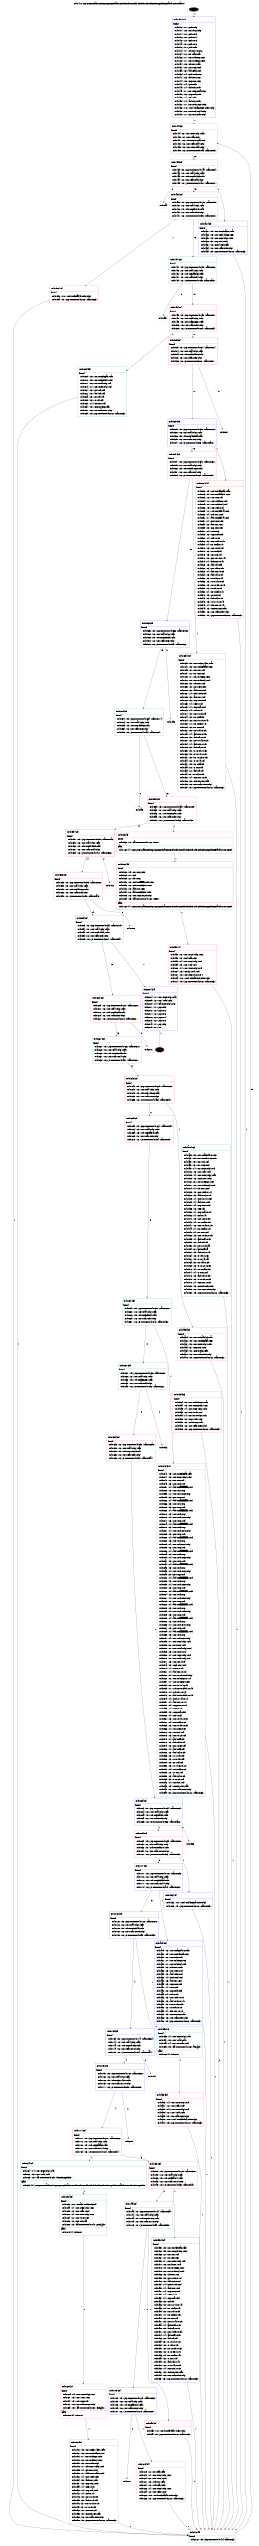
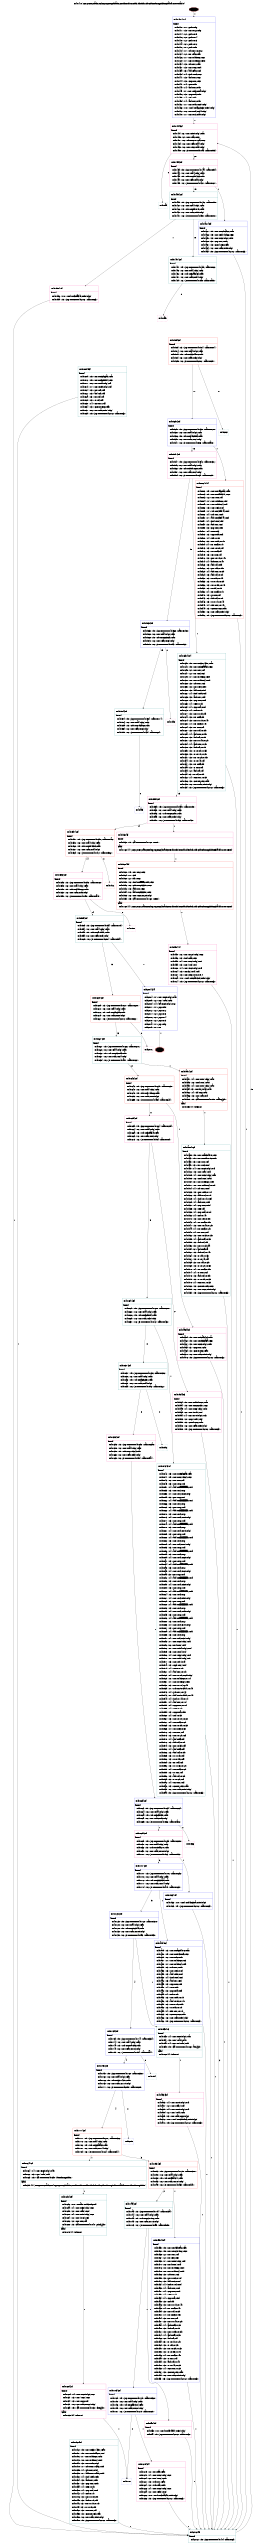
(168, 193) -> (162, 177)
(193, 318) -> none
(155, 765) -> (177, 793)
none -> (204, 1090)
none -> (169, 1268)
(87, 2429) -> (121, 2446)
